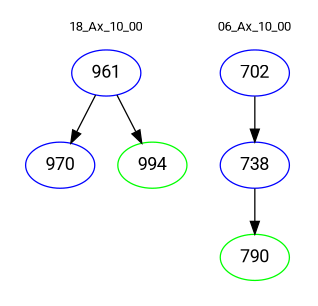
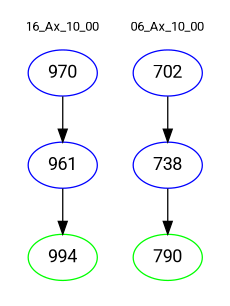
(106, 28) -> (63, 28)
(86, 113) -> (63, 113)
